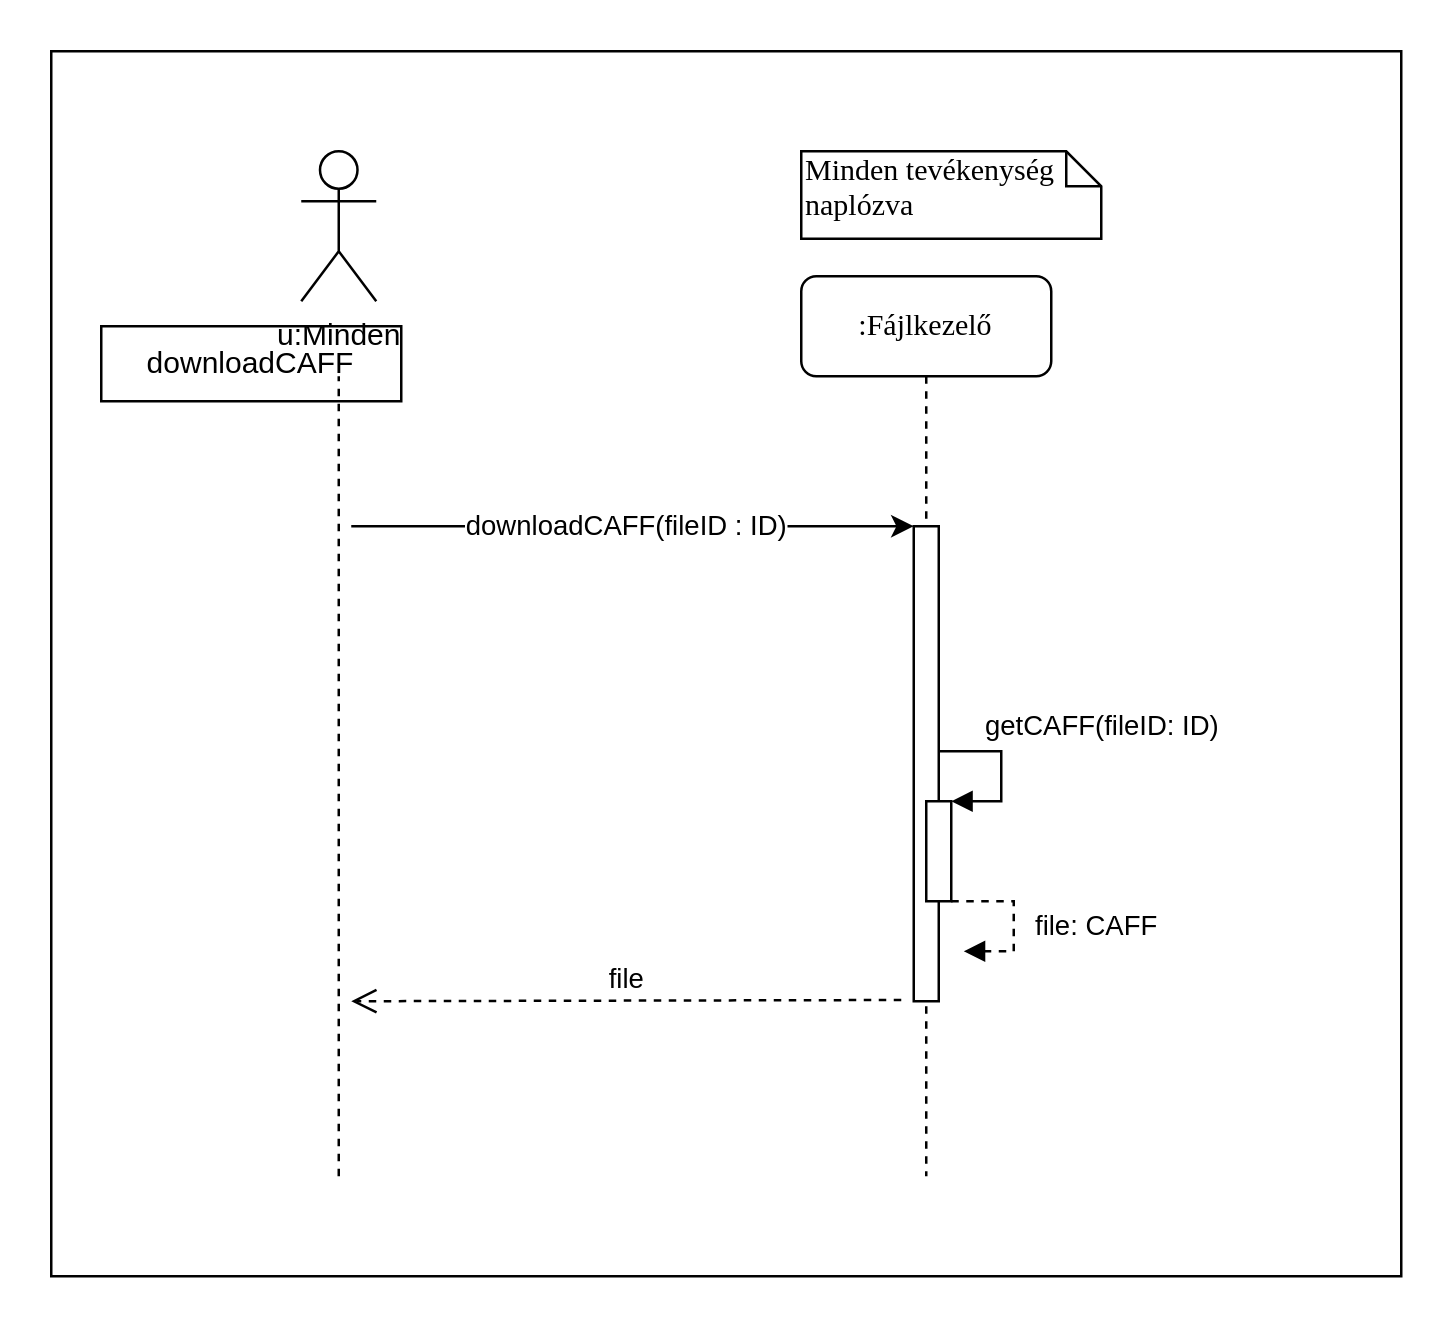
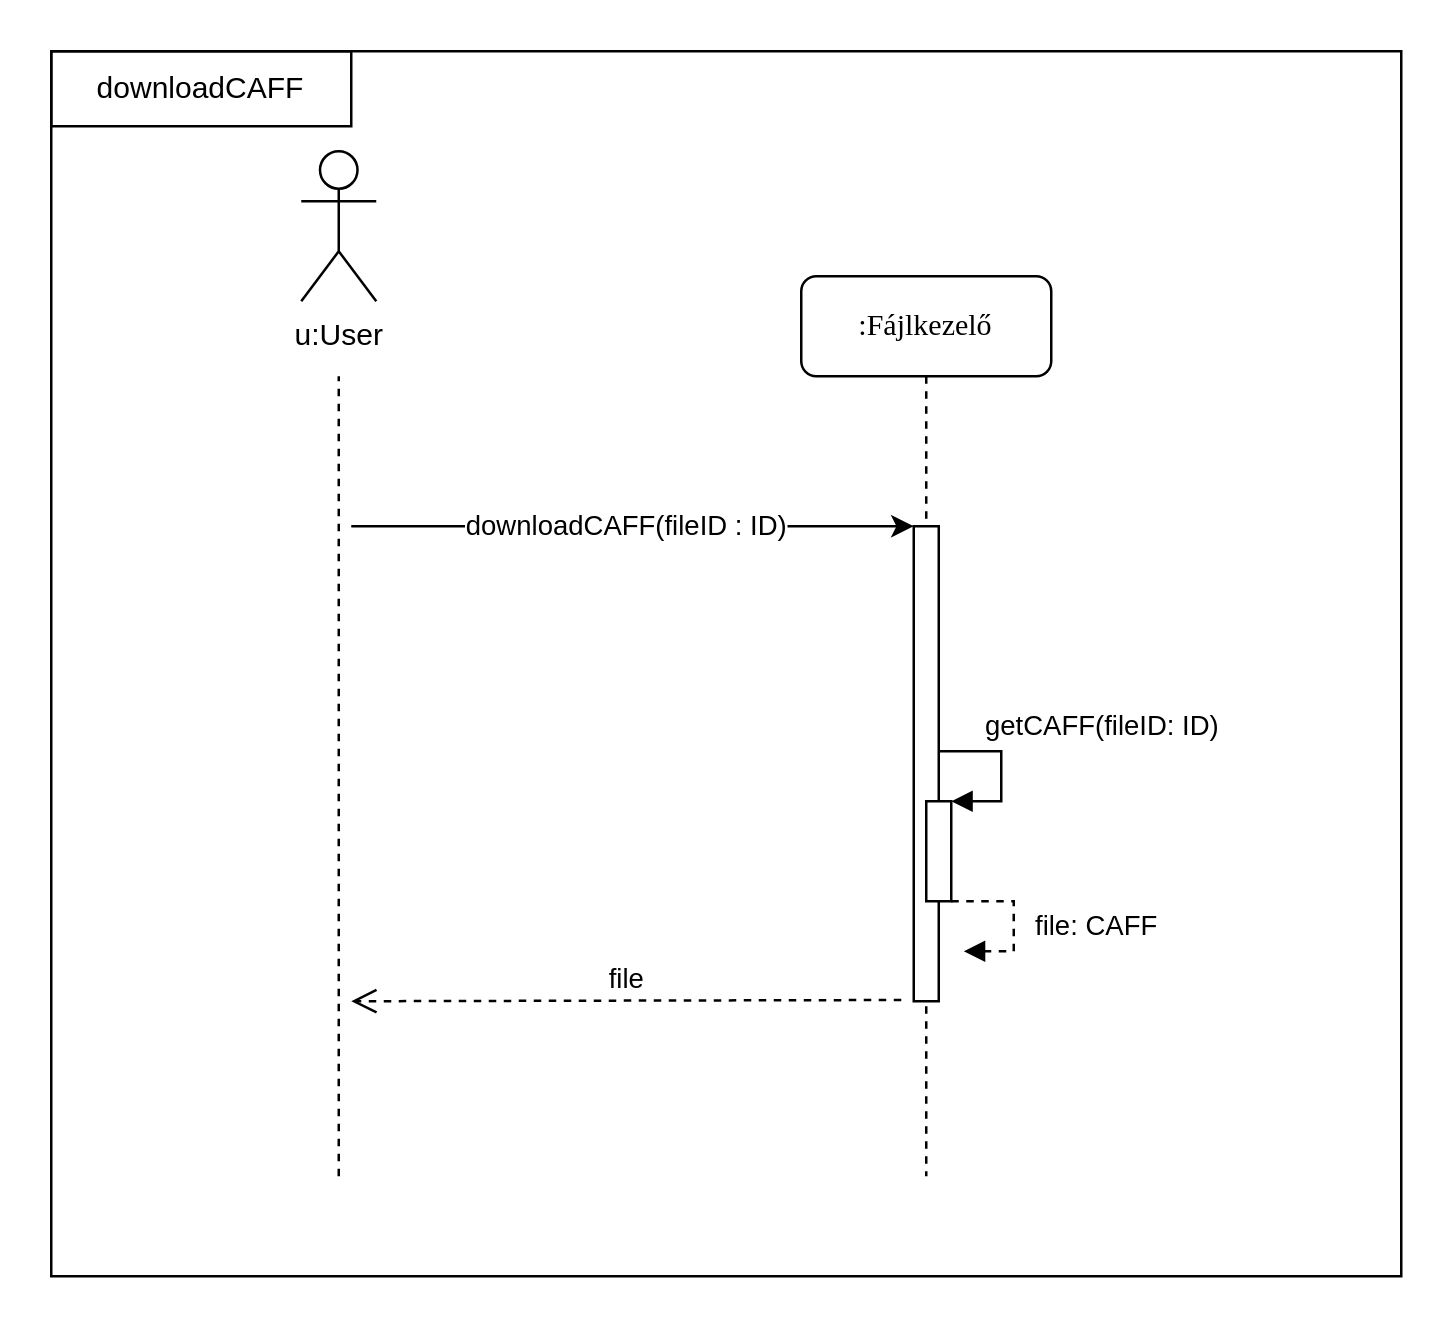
(951, 195) -> none
(340, 337) -> (340, 337)
(251, 364) -> (201, 89)
